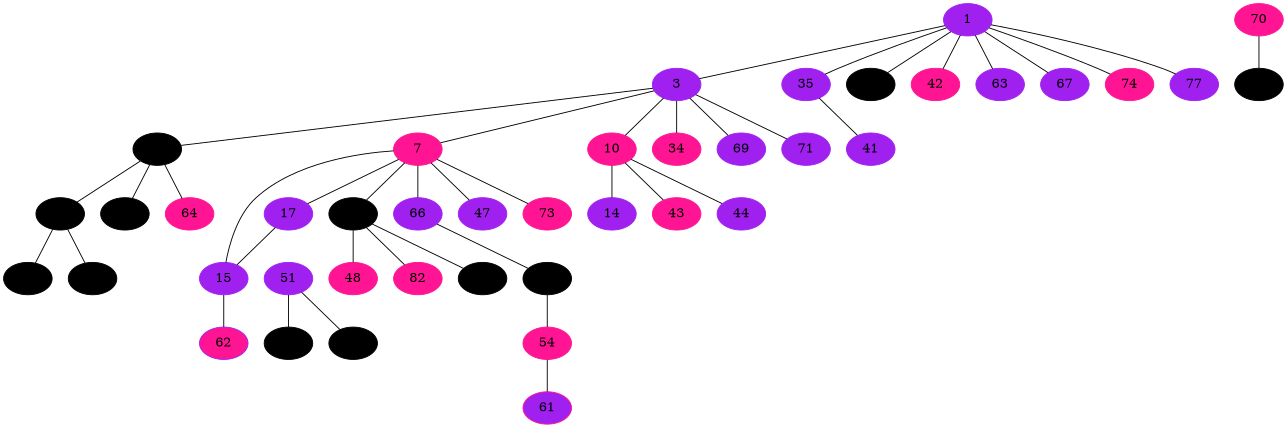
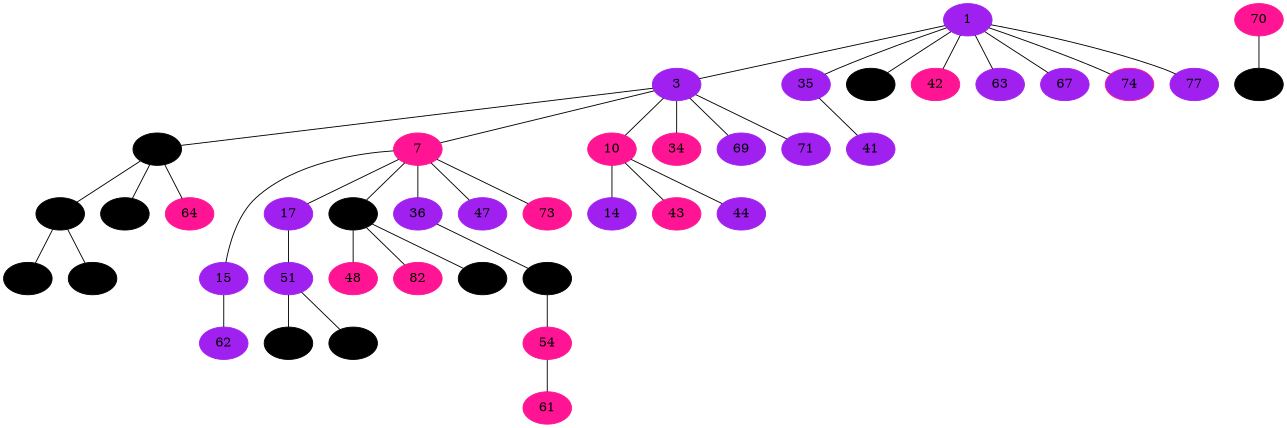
(1130, 84) -> (1130, 84)
(418, 214) -> (418, 214)
(256, 246) -> (288, 246)
(224, 343) -> (224, 343)
(547, 408) -> (547, 408)
